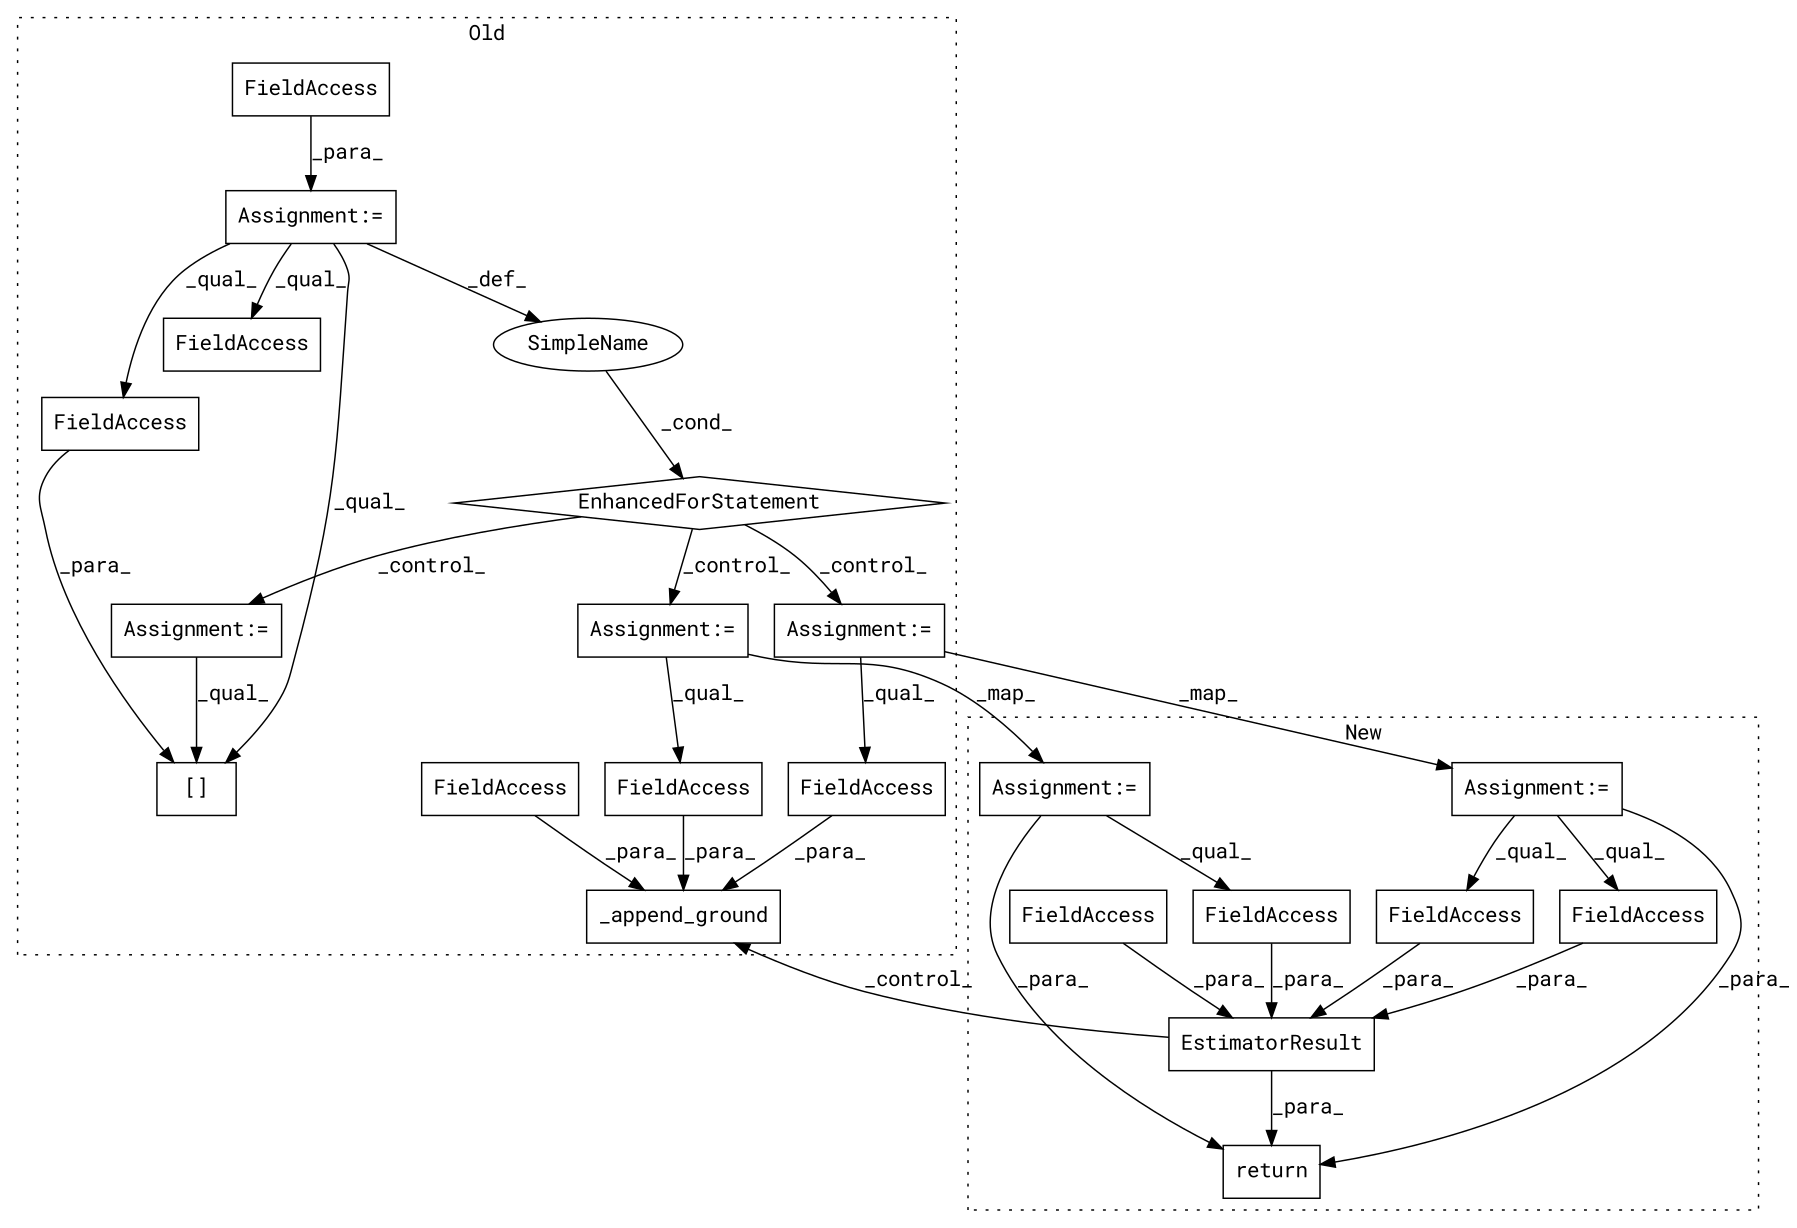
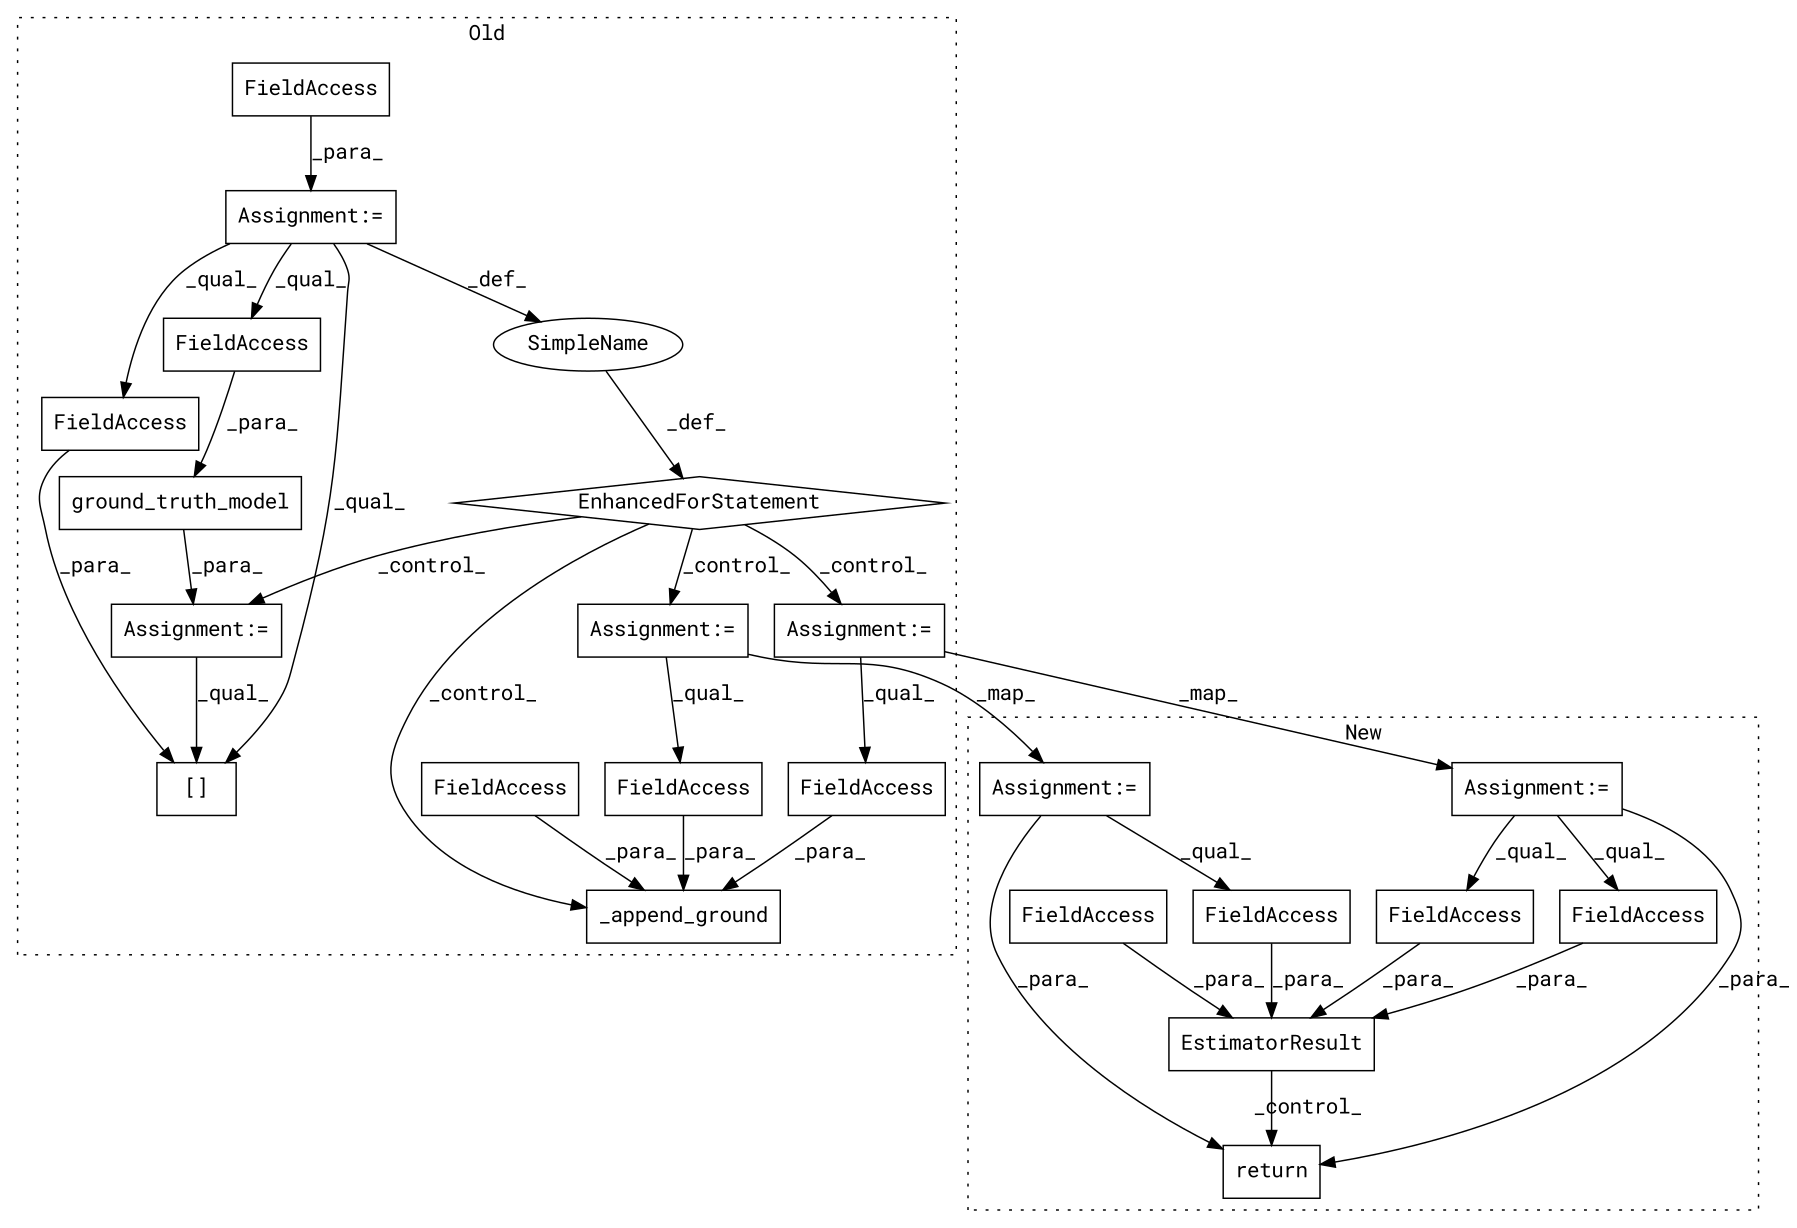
(697, 424) -> (697, 424)
none -> (180, 503)
(954, 1011) -> (413, 709)
(1308, 1108) -> (1308, 1108)
